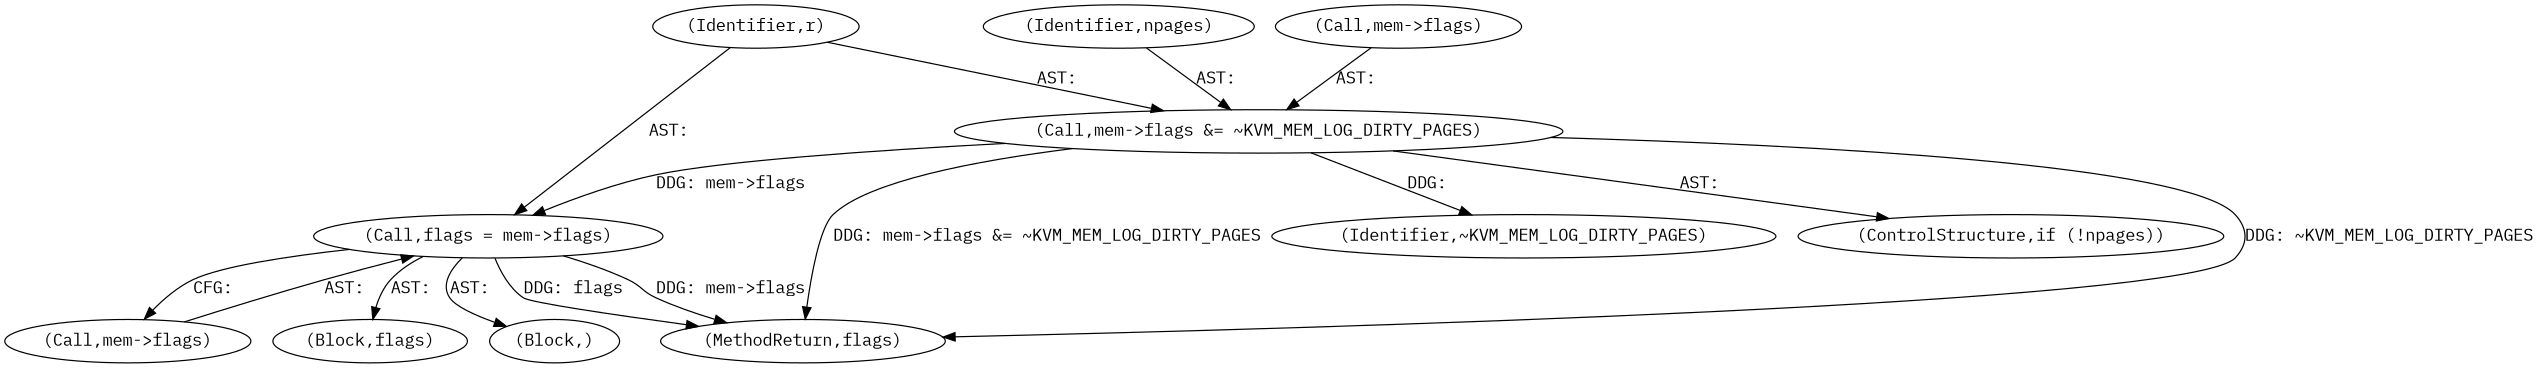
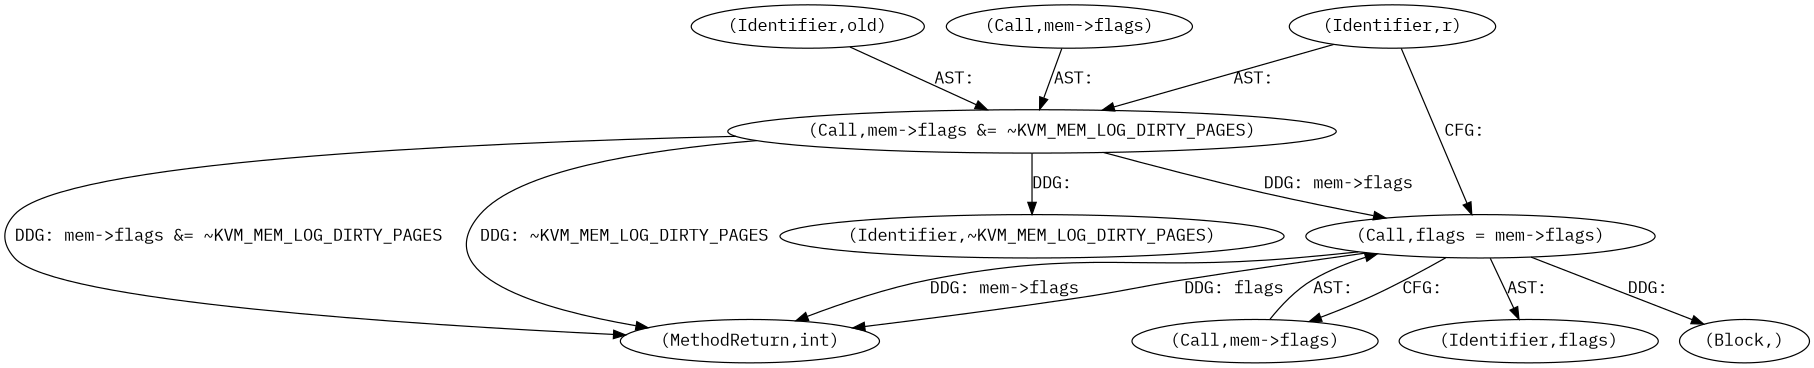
(1119, 27) -> (808, 27)
(674, 131) -> (1470, 131)
(2011, 236) -> none
(475, 289) -> (1653, 289)
(370, 341) -> (1529, 341)
(803, 341) -> (750, 341)
